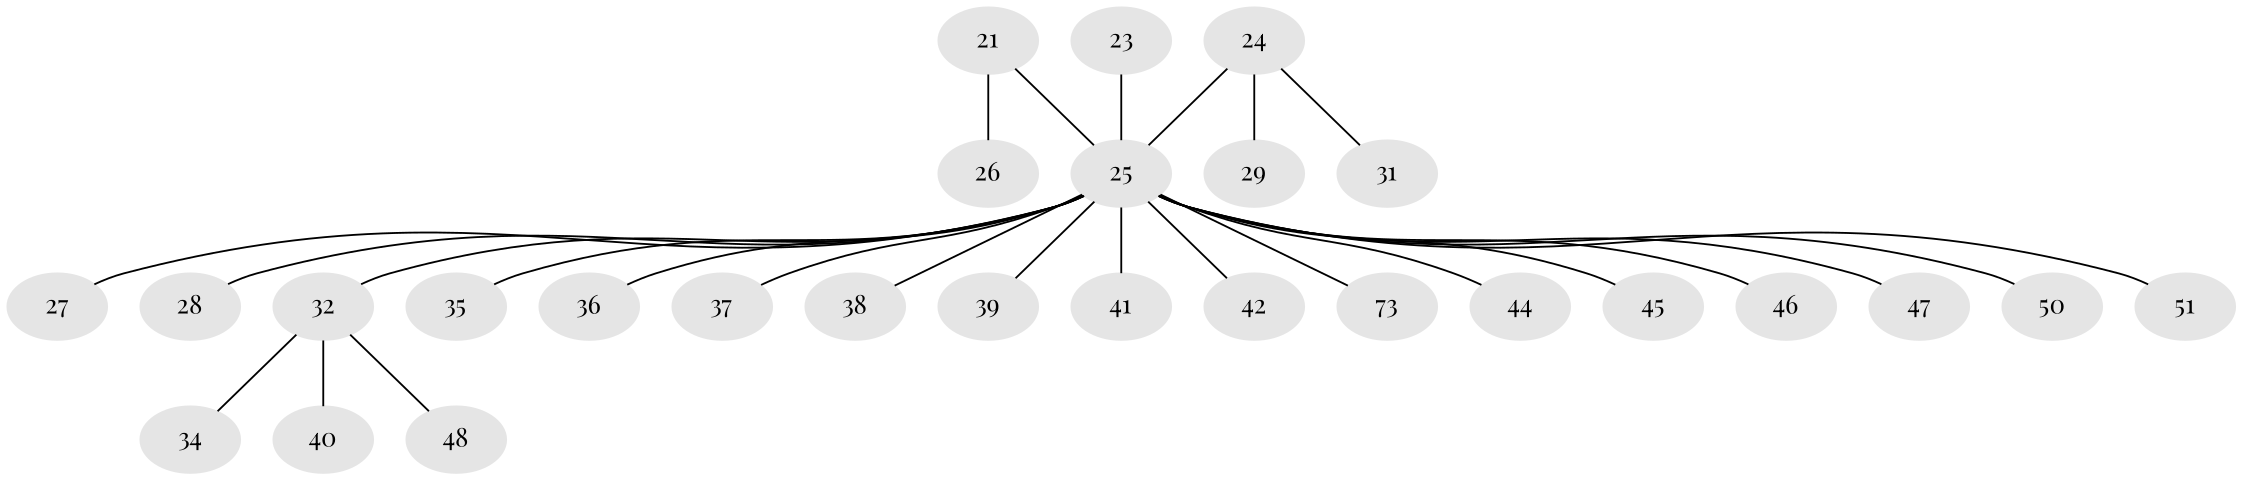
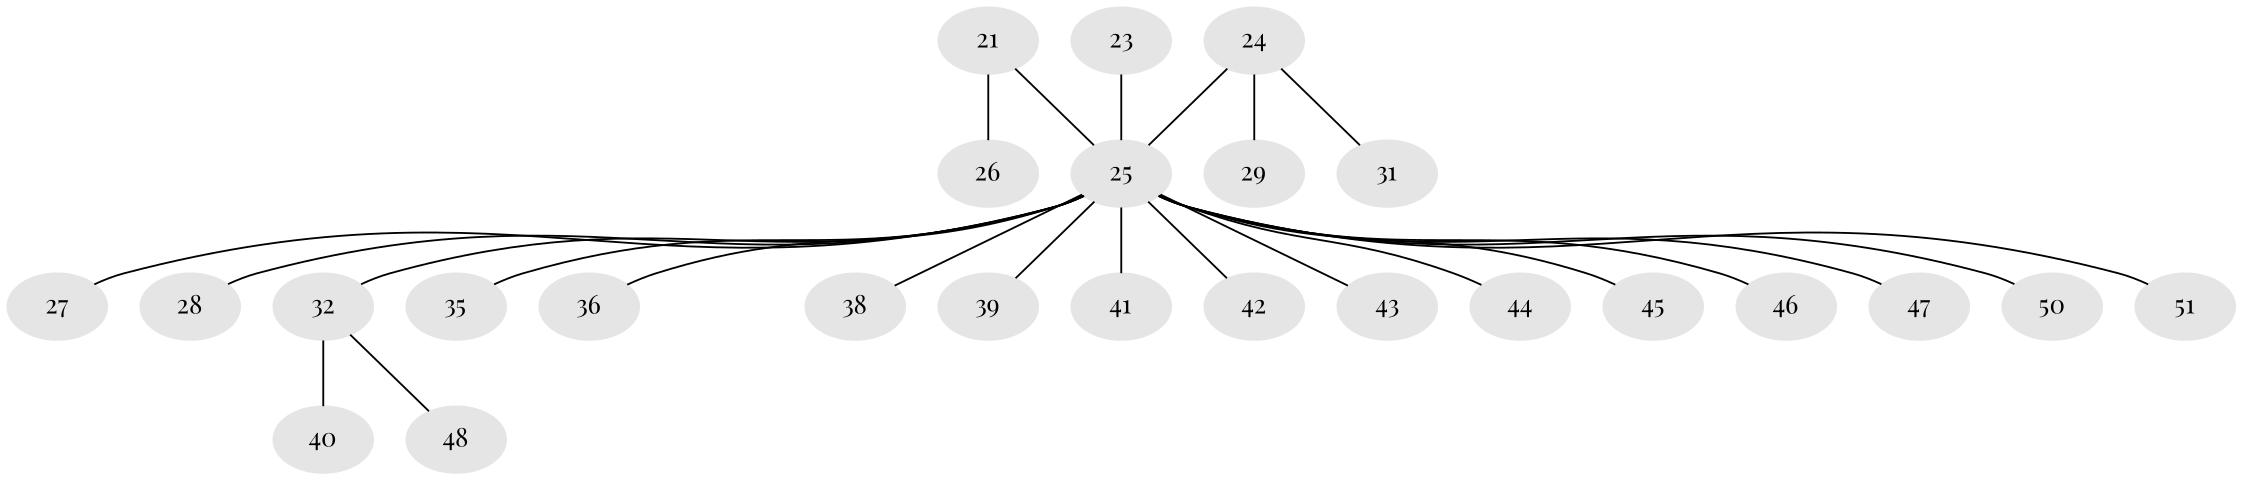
(722, 307) -> none
(1387, 307) -> (1387, 307)
(190, 440) -> none
